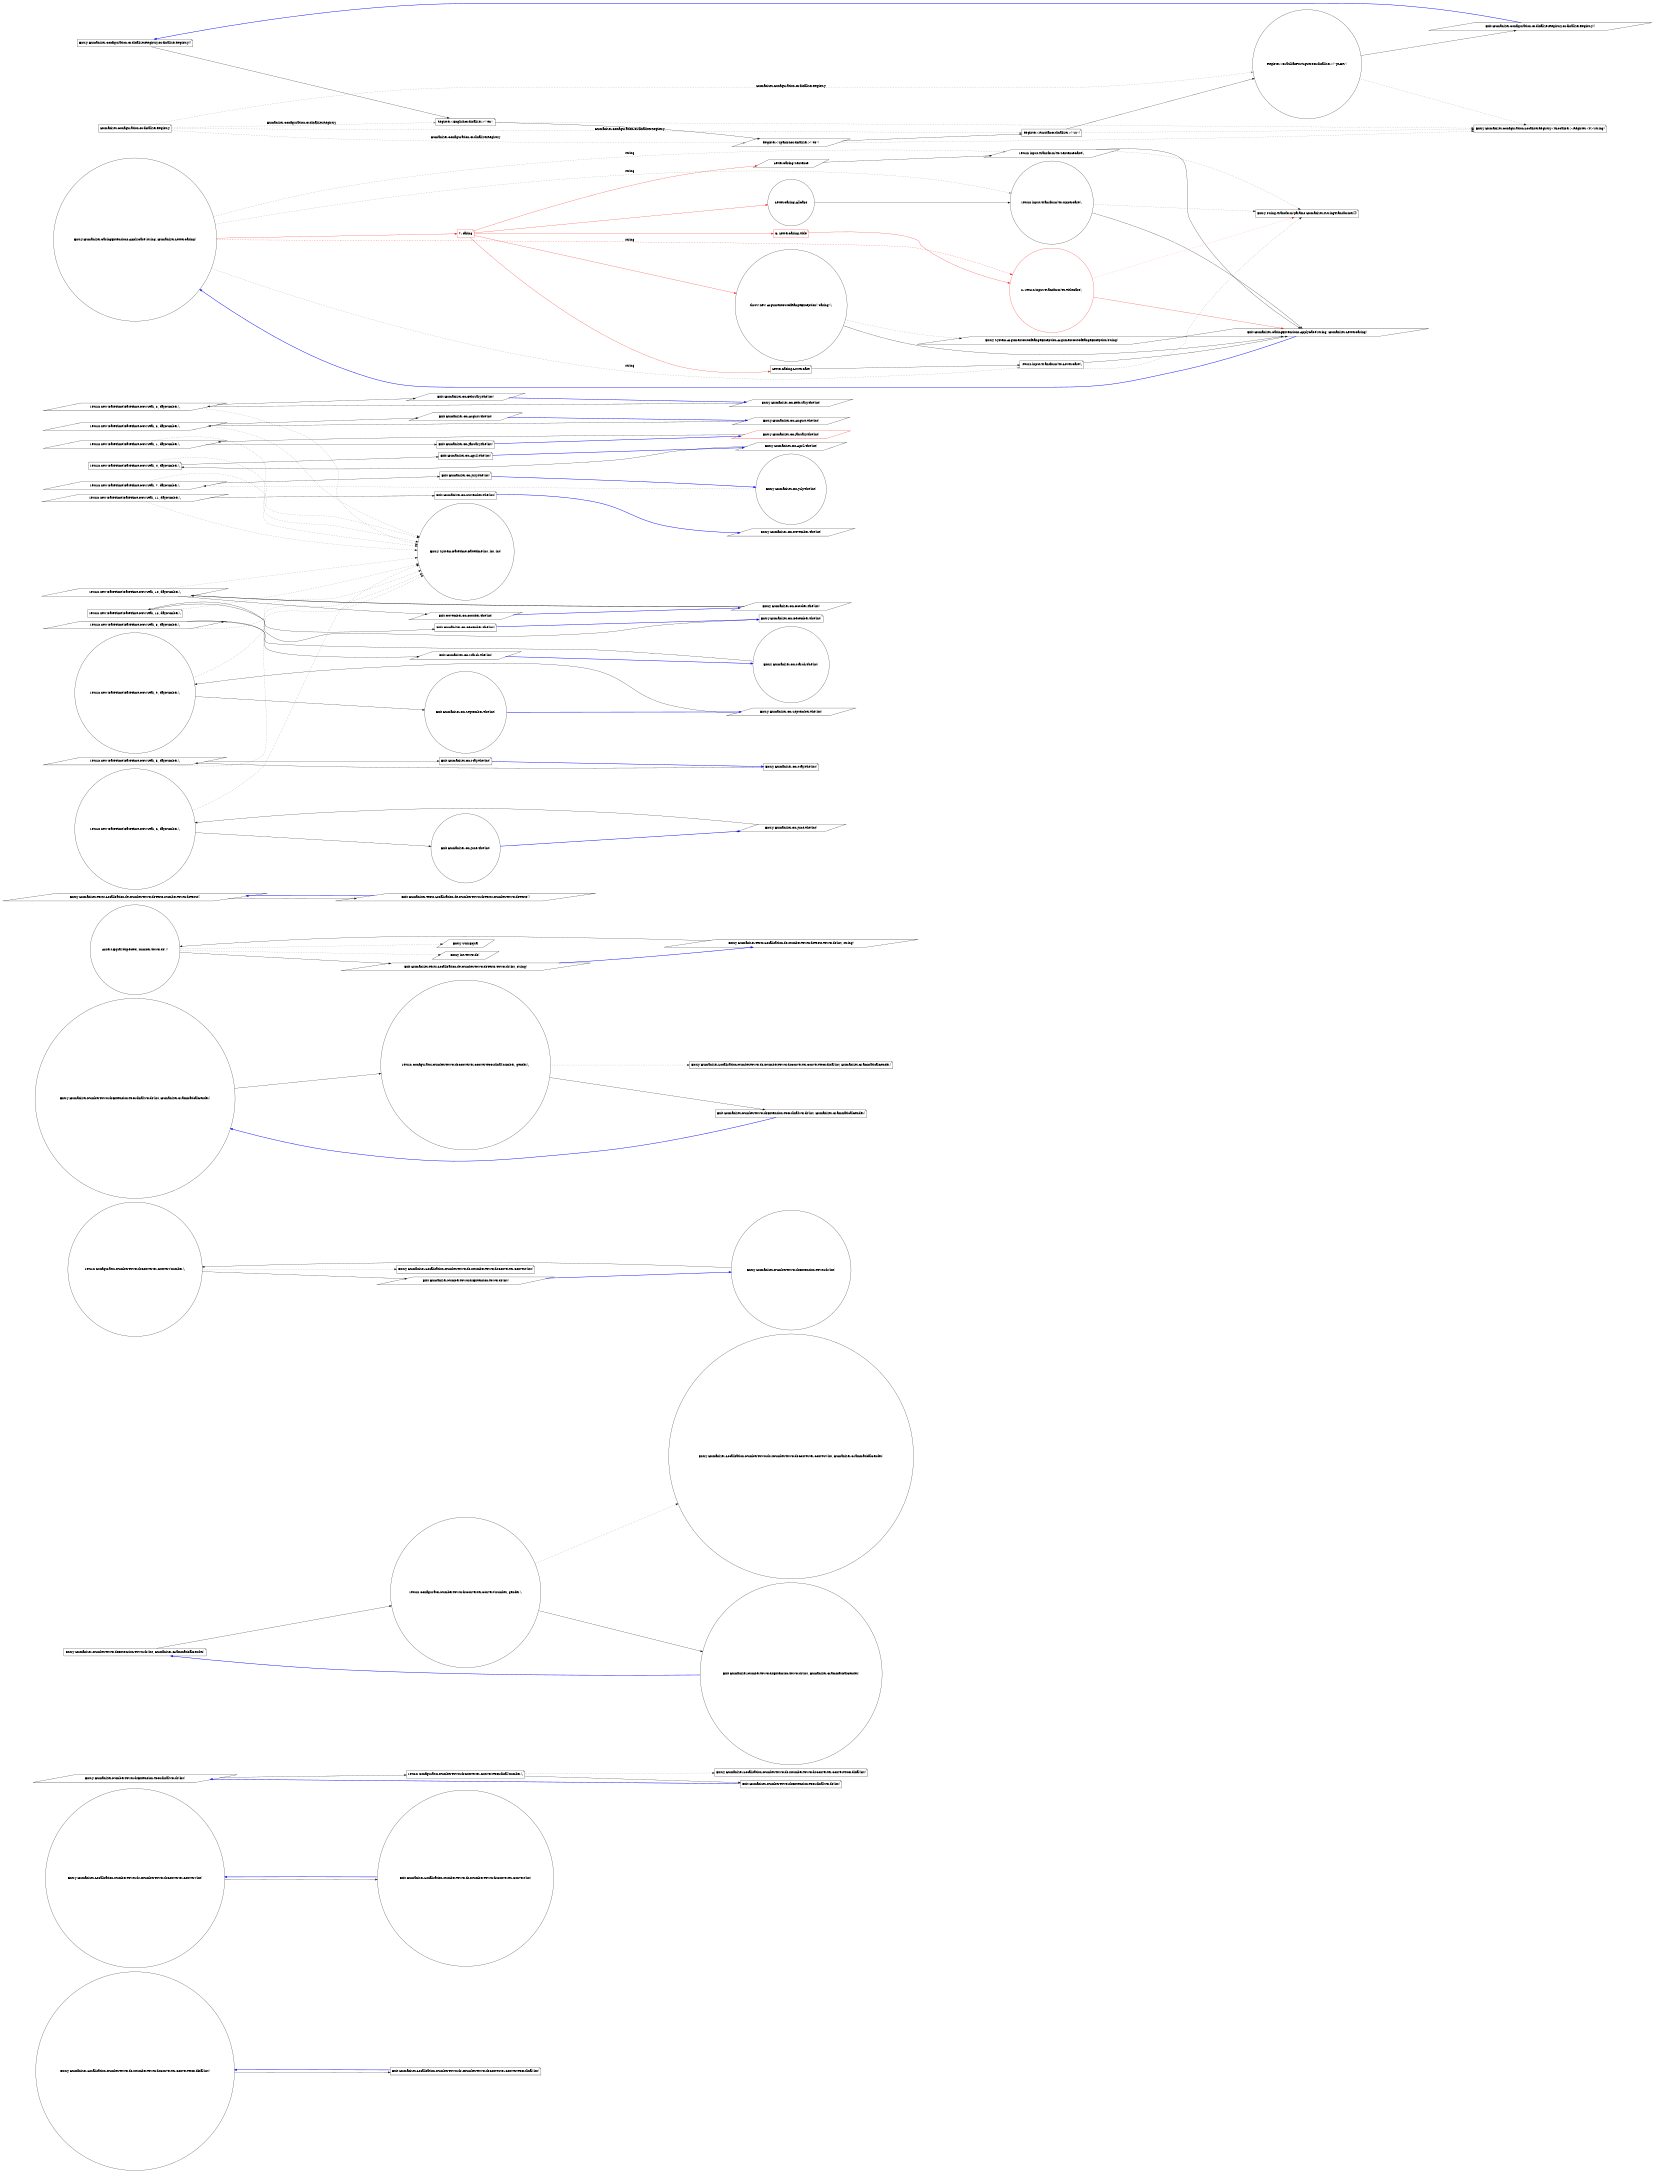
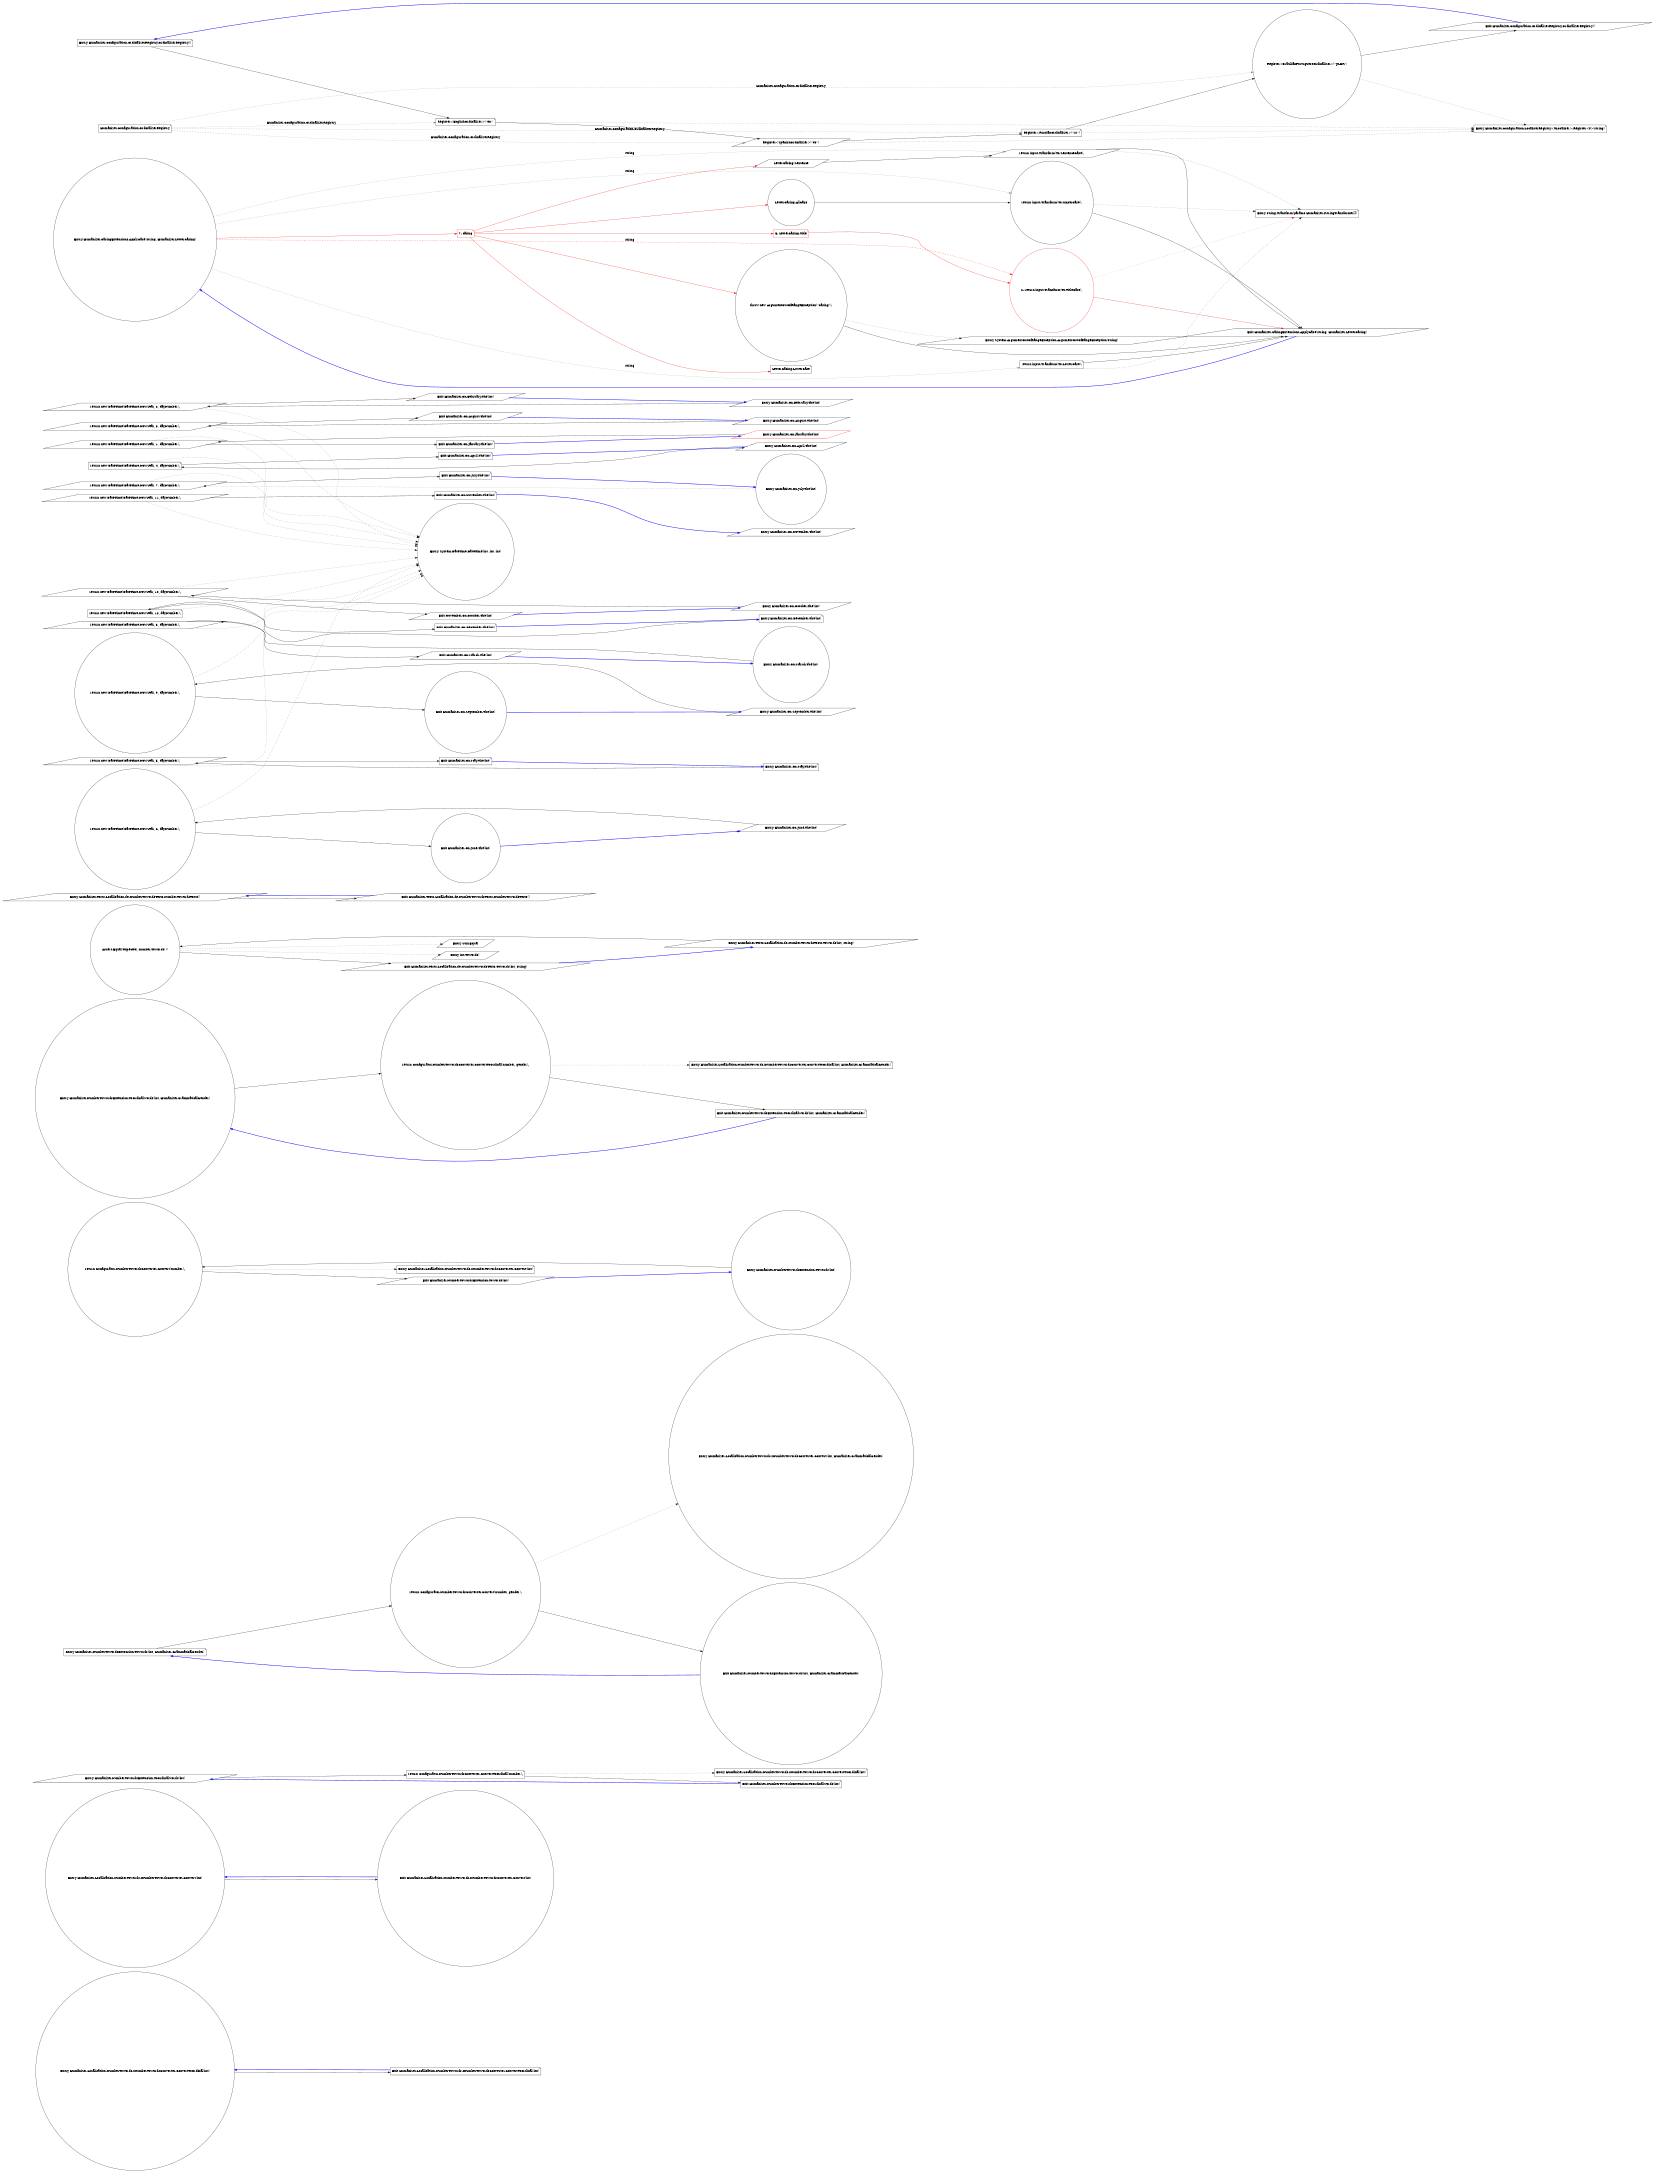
(915, 367) -> none
(469, 605) -> (469, 605)
